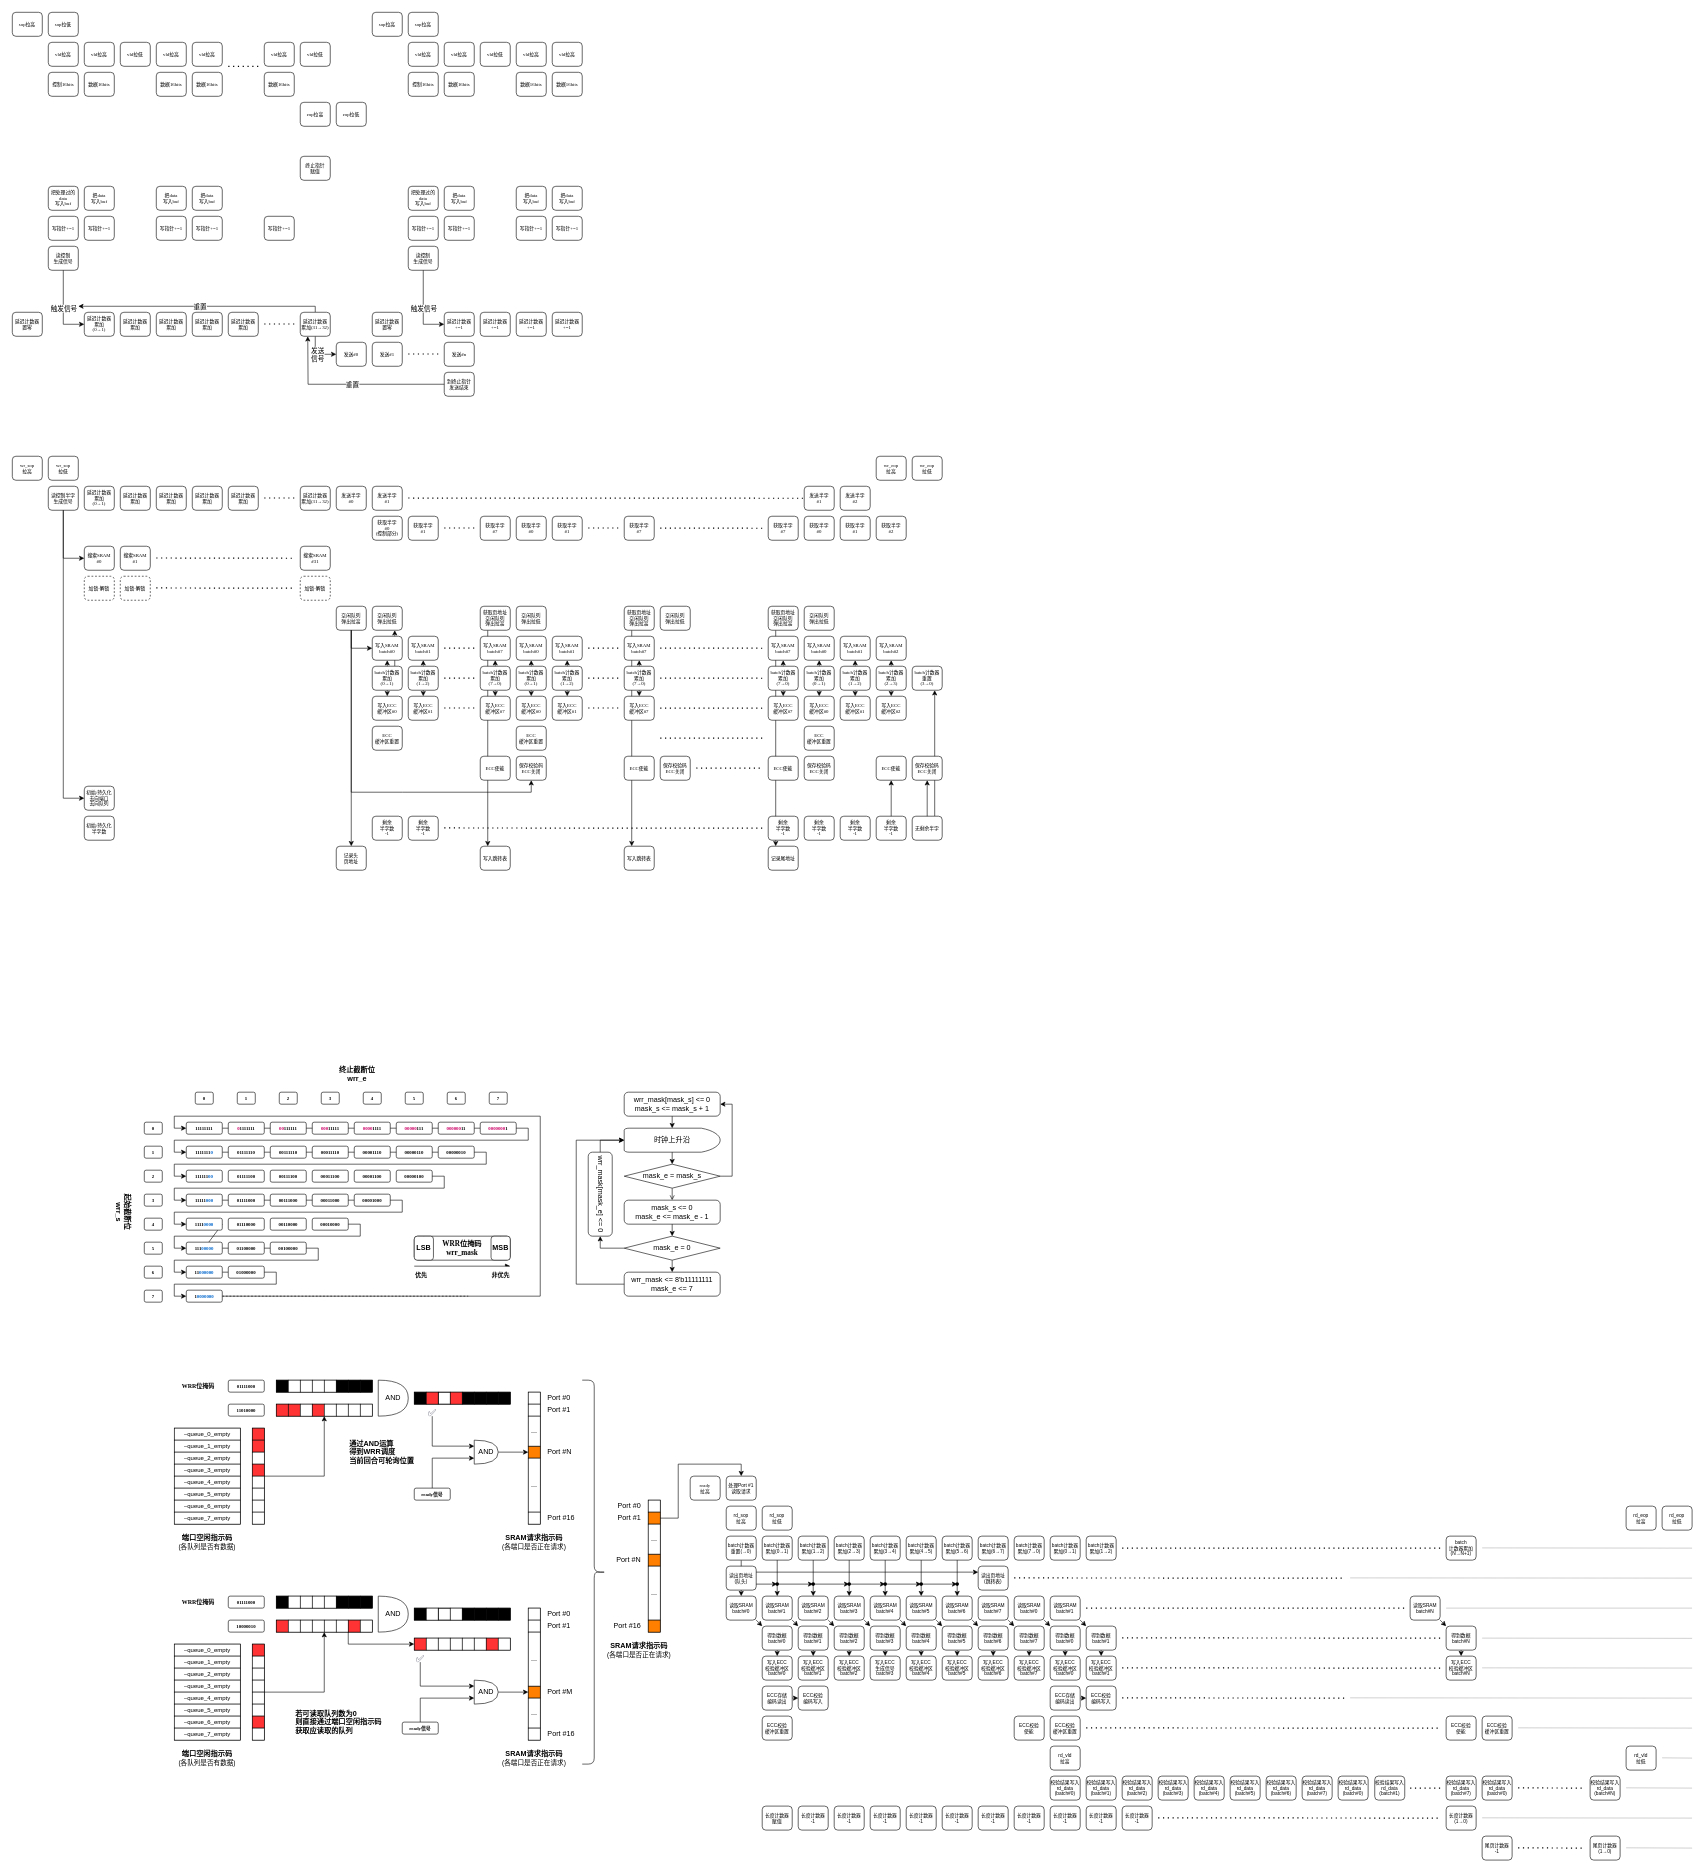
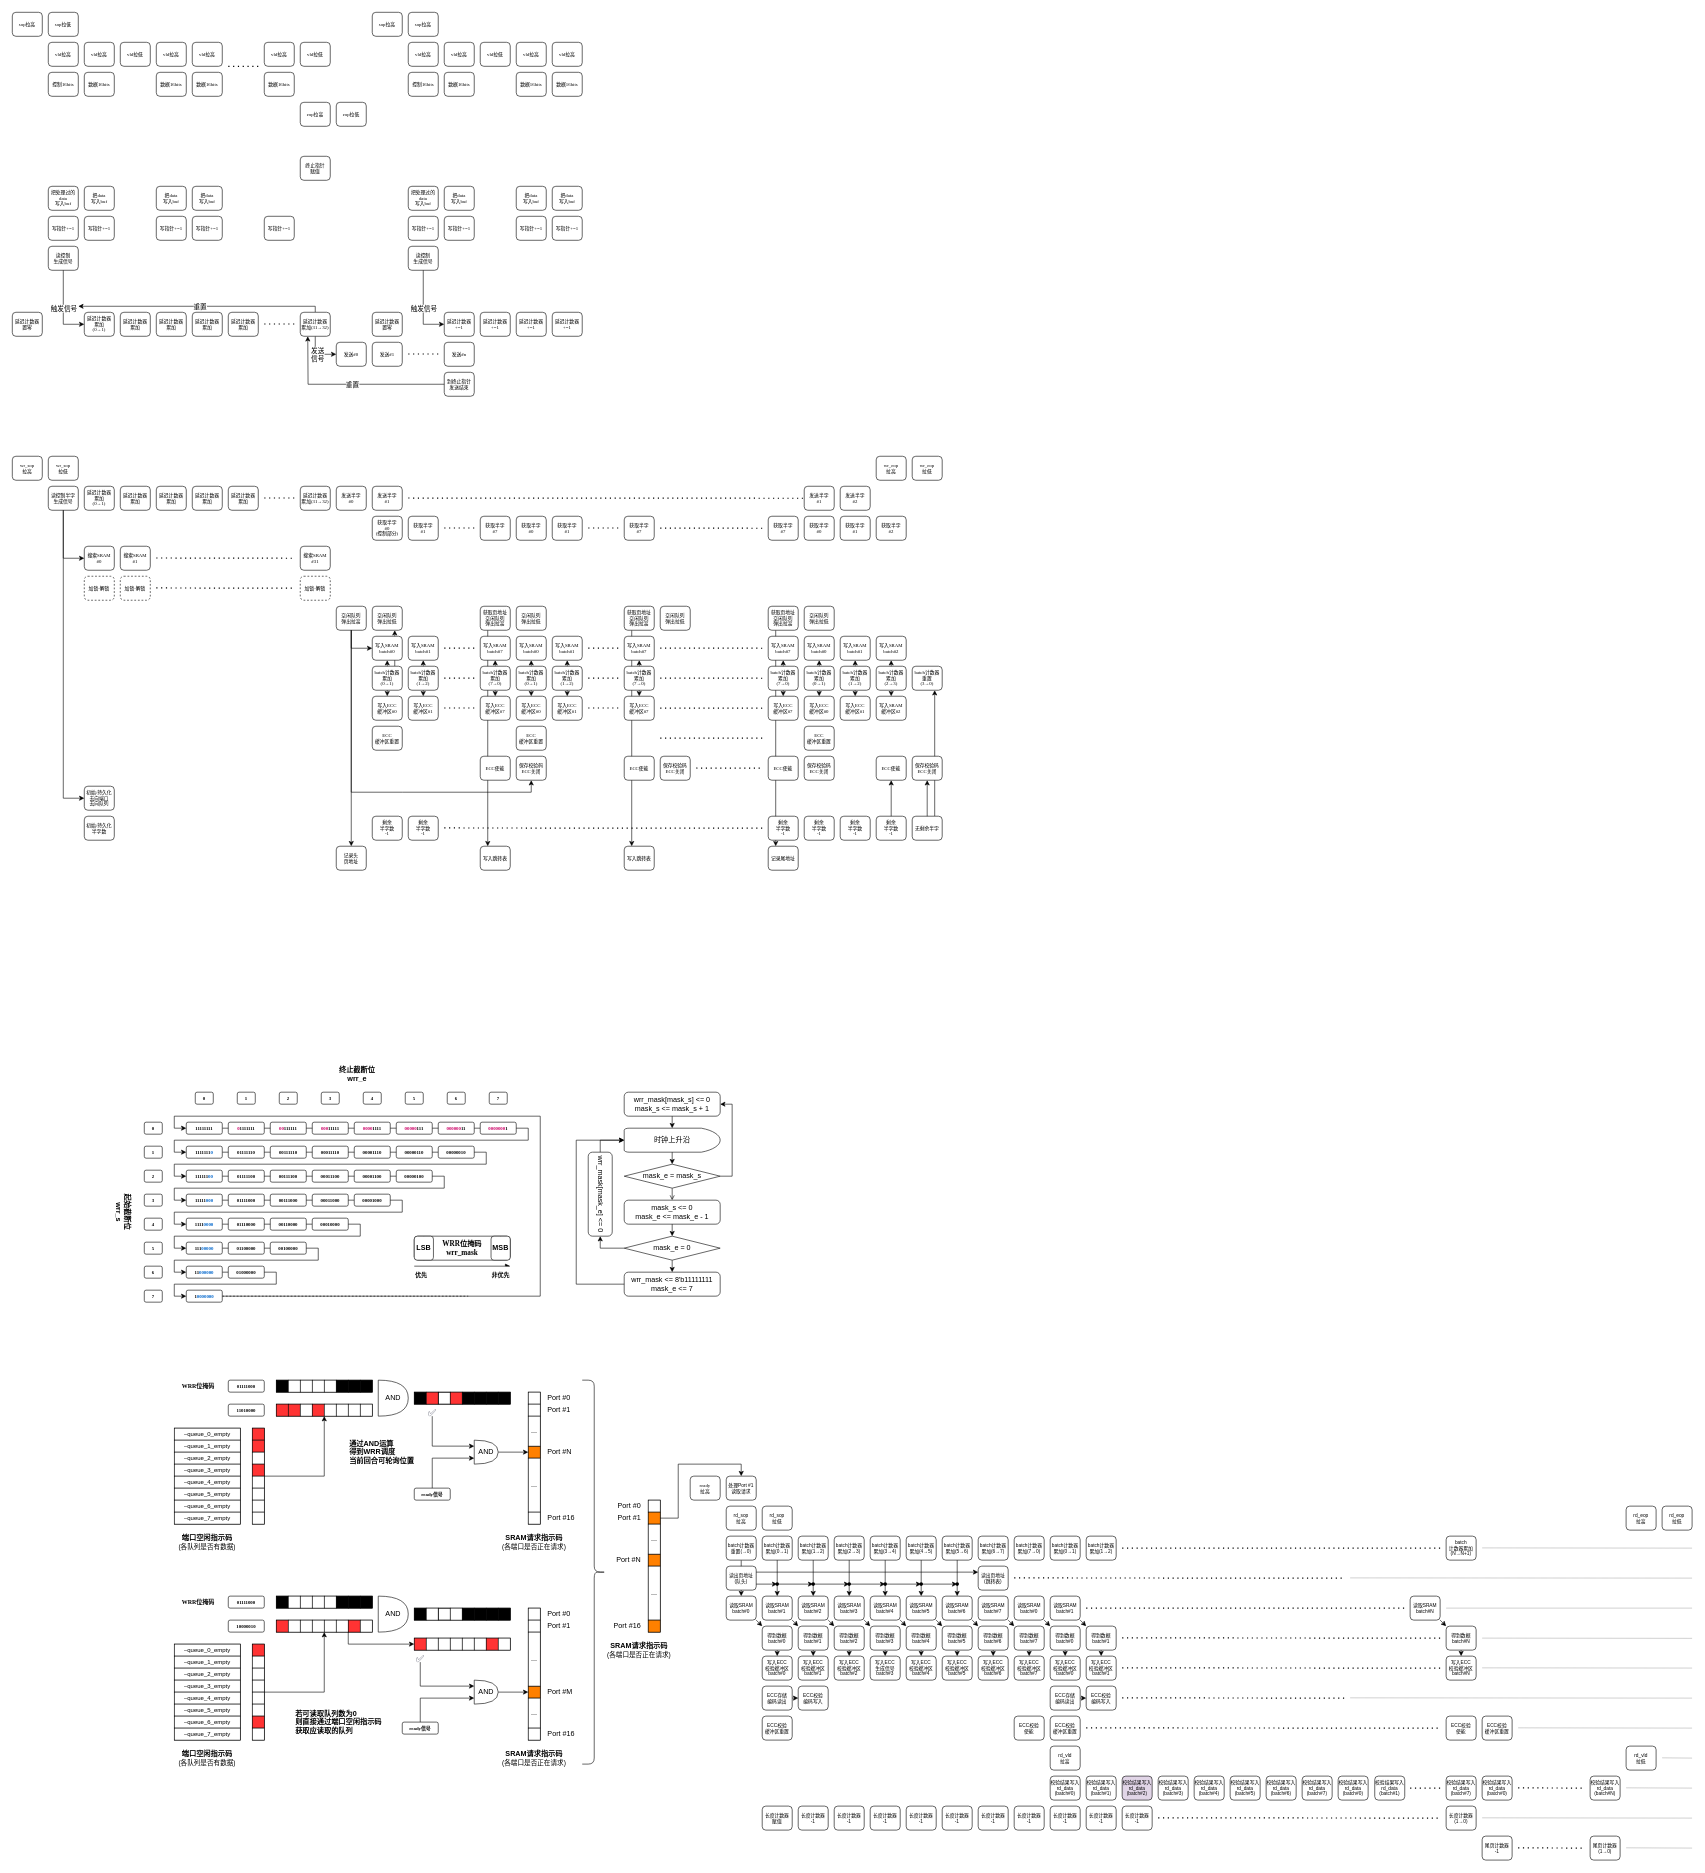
(891, 708) -> (891, 708)
none -> (267, 1176)
(216, 1233) -> (267, 1224)
(1137, 1788) -> (1137, 1788)
